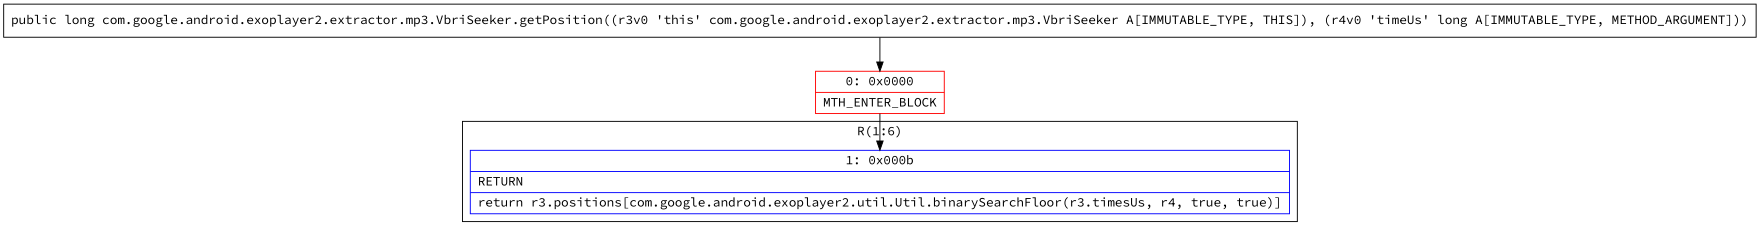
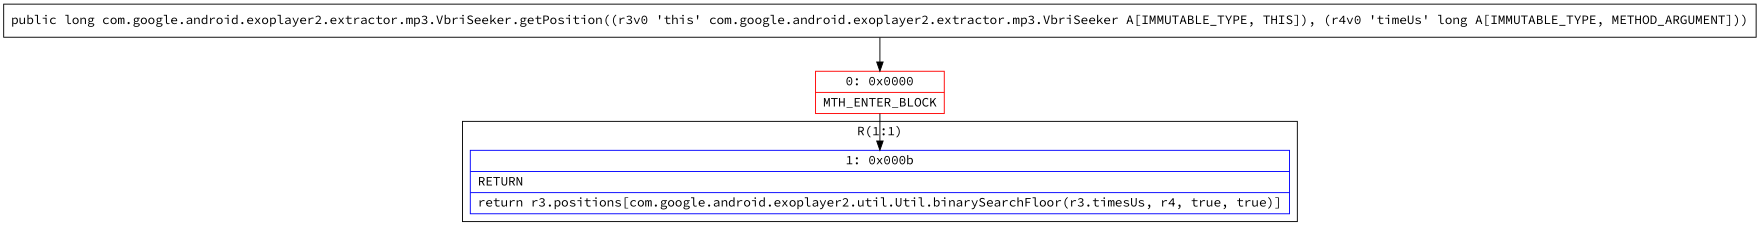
(880, 132) -> (880, 132)
